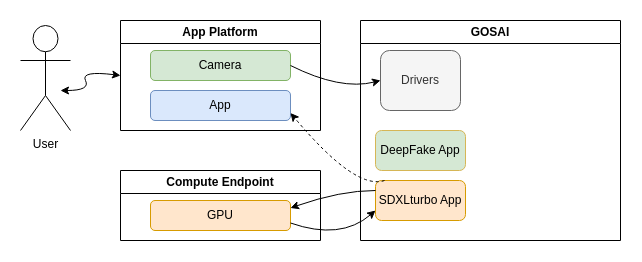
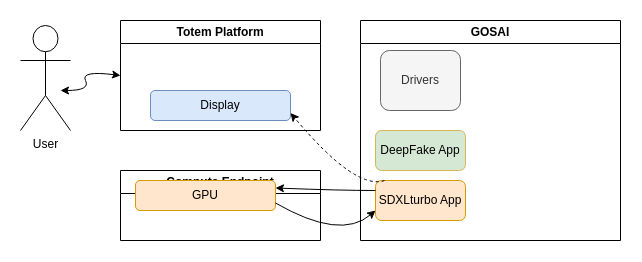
(221, 33) -> (221, 33)
(221, 66) -> none
(331, 81) -> none
(221, 106) -> (221, 106)
(221, 216) -> (206, 196)
